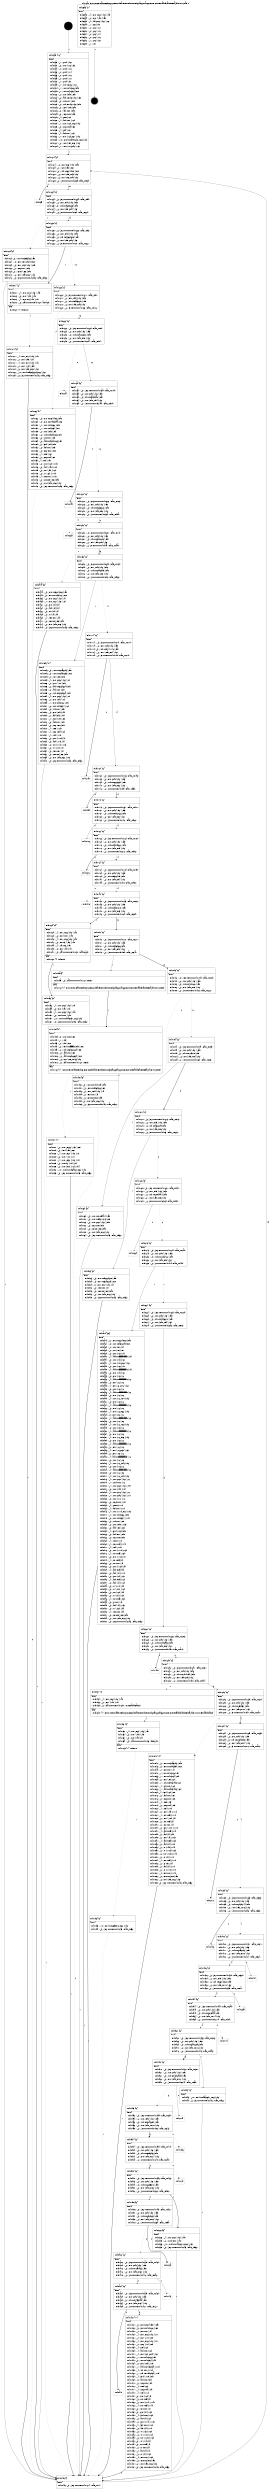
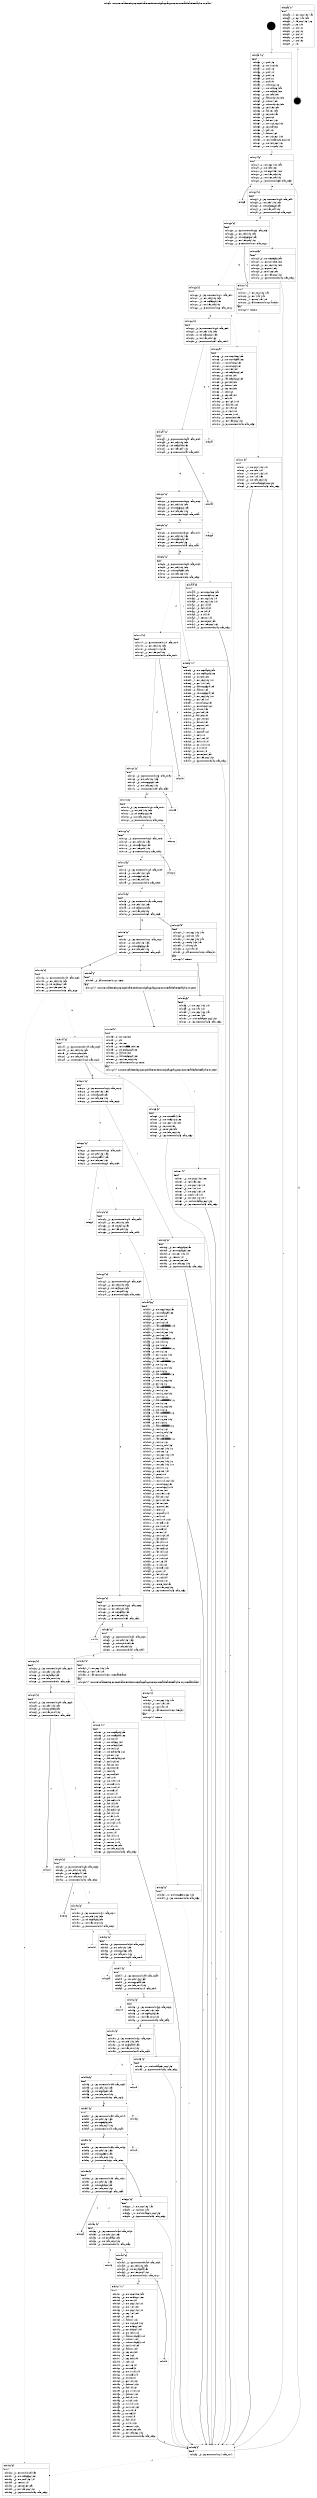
(86, 904) -> none
(75, 1788) -> (119, 2465)
